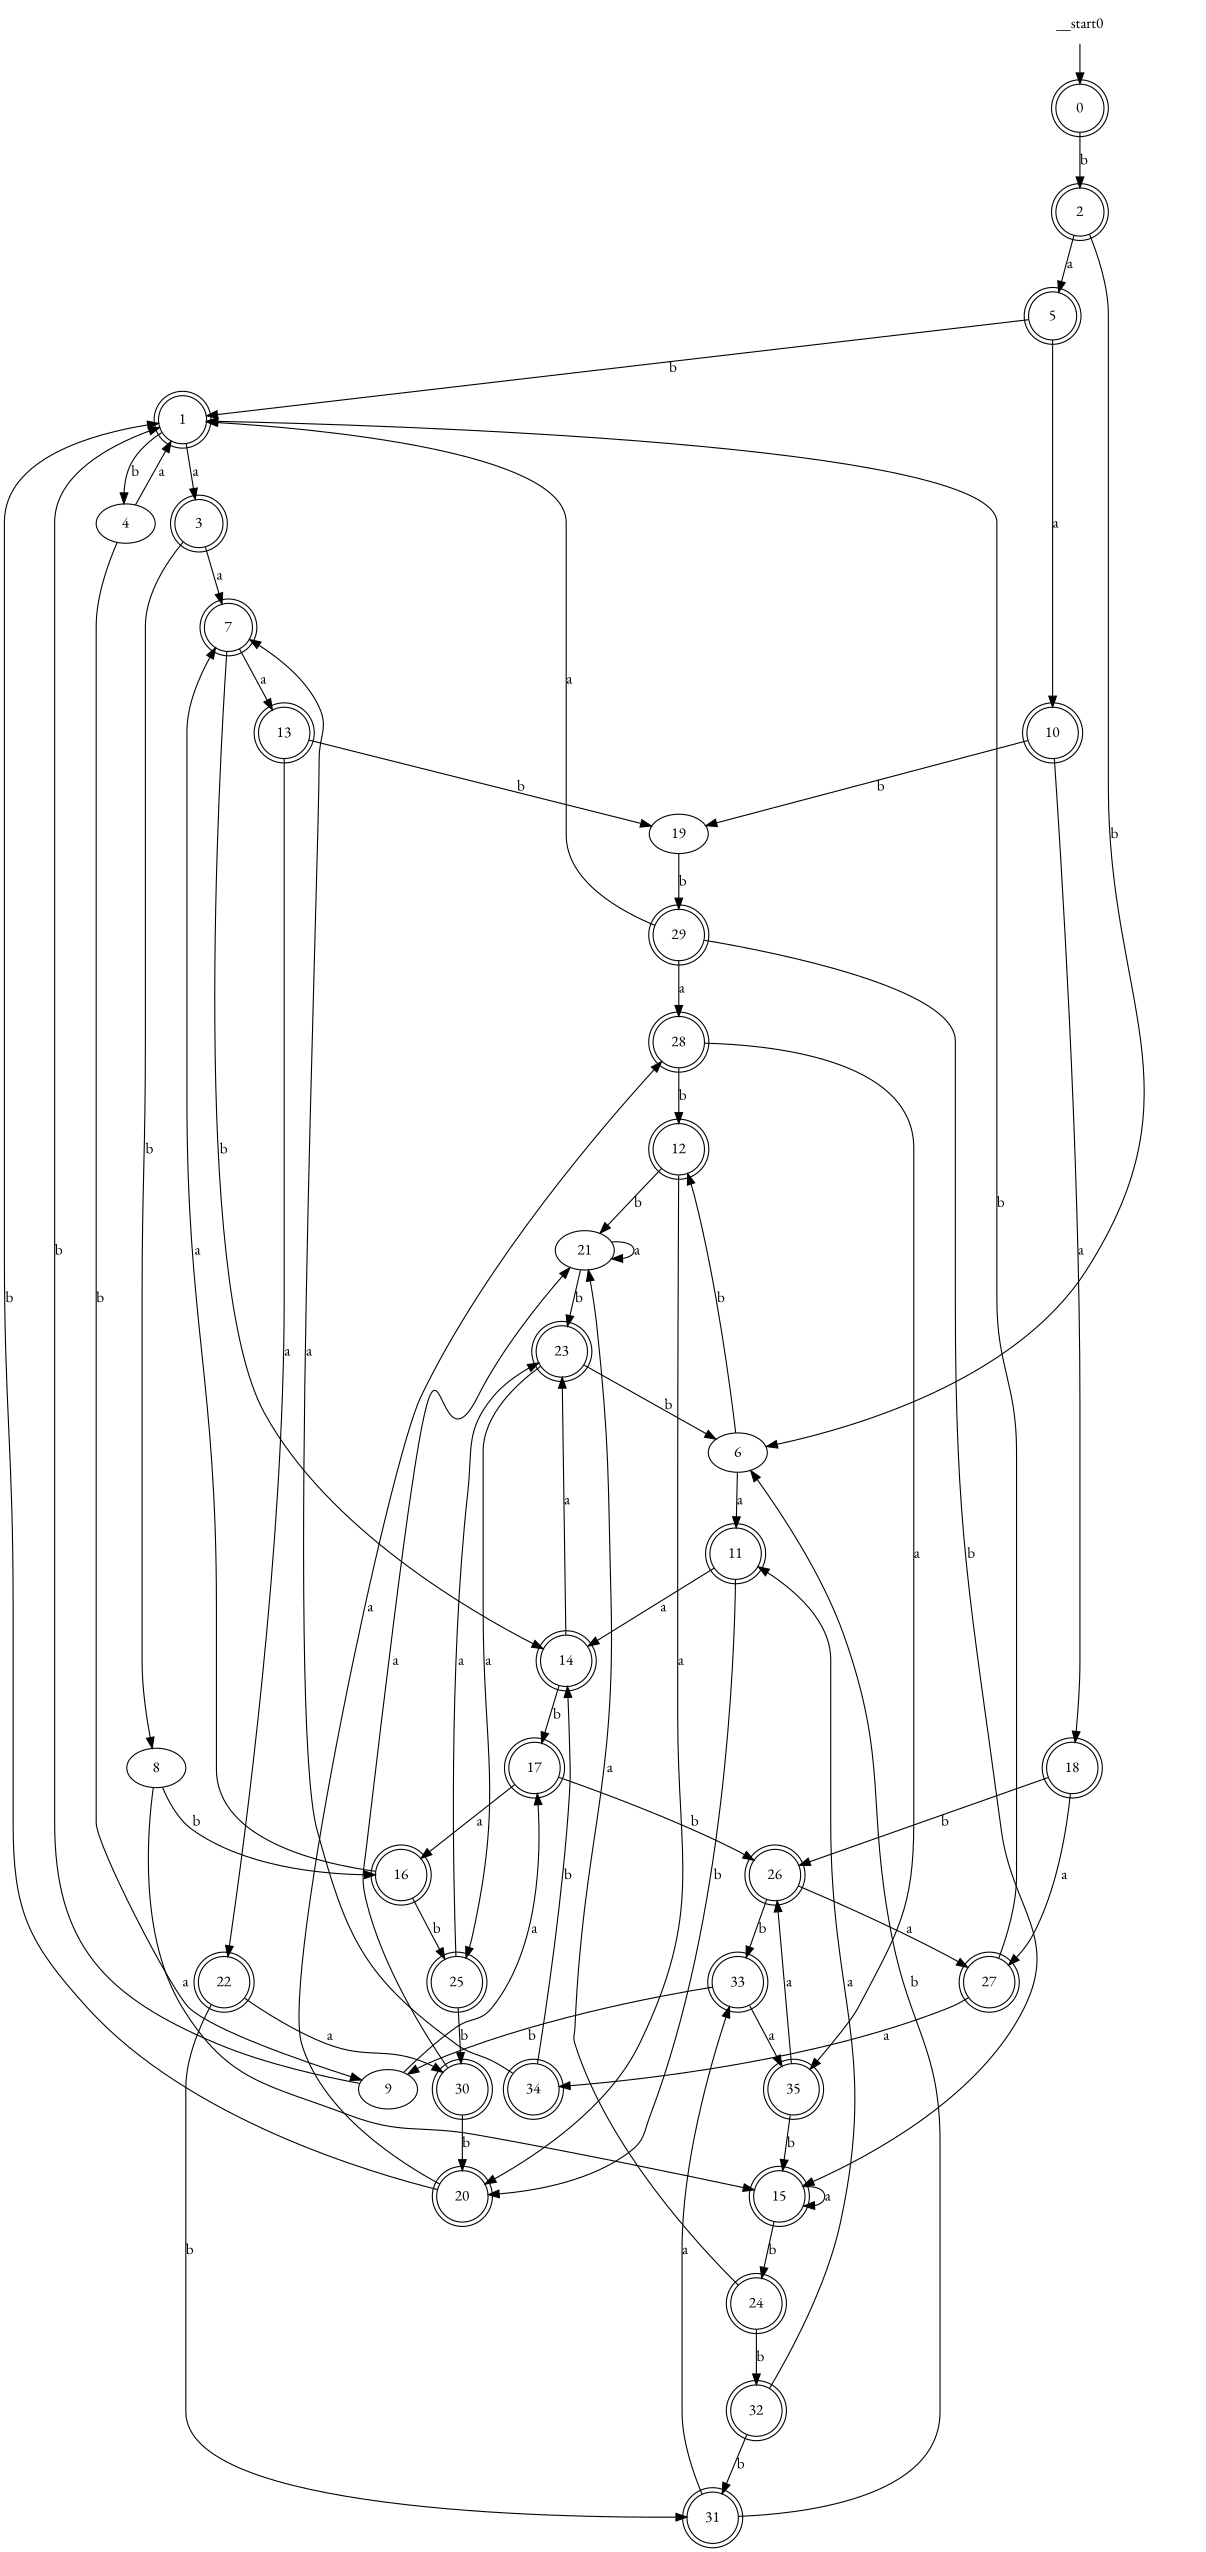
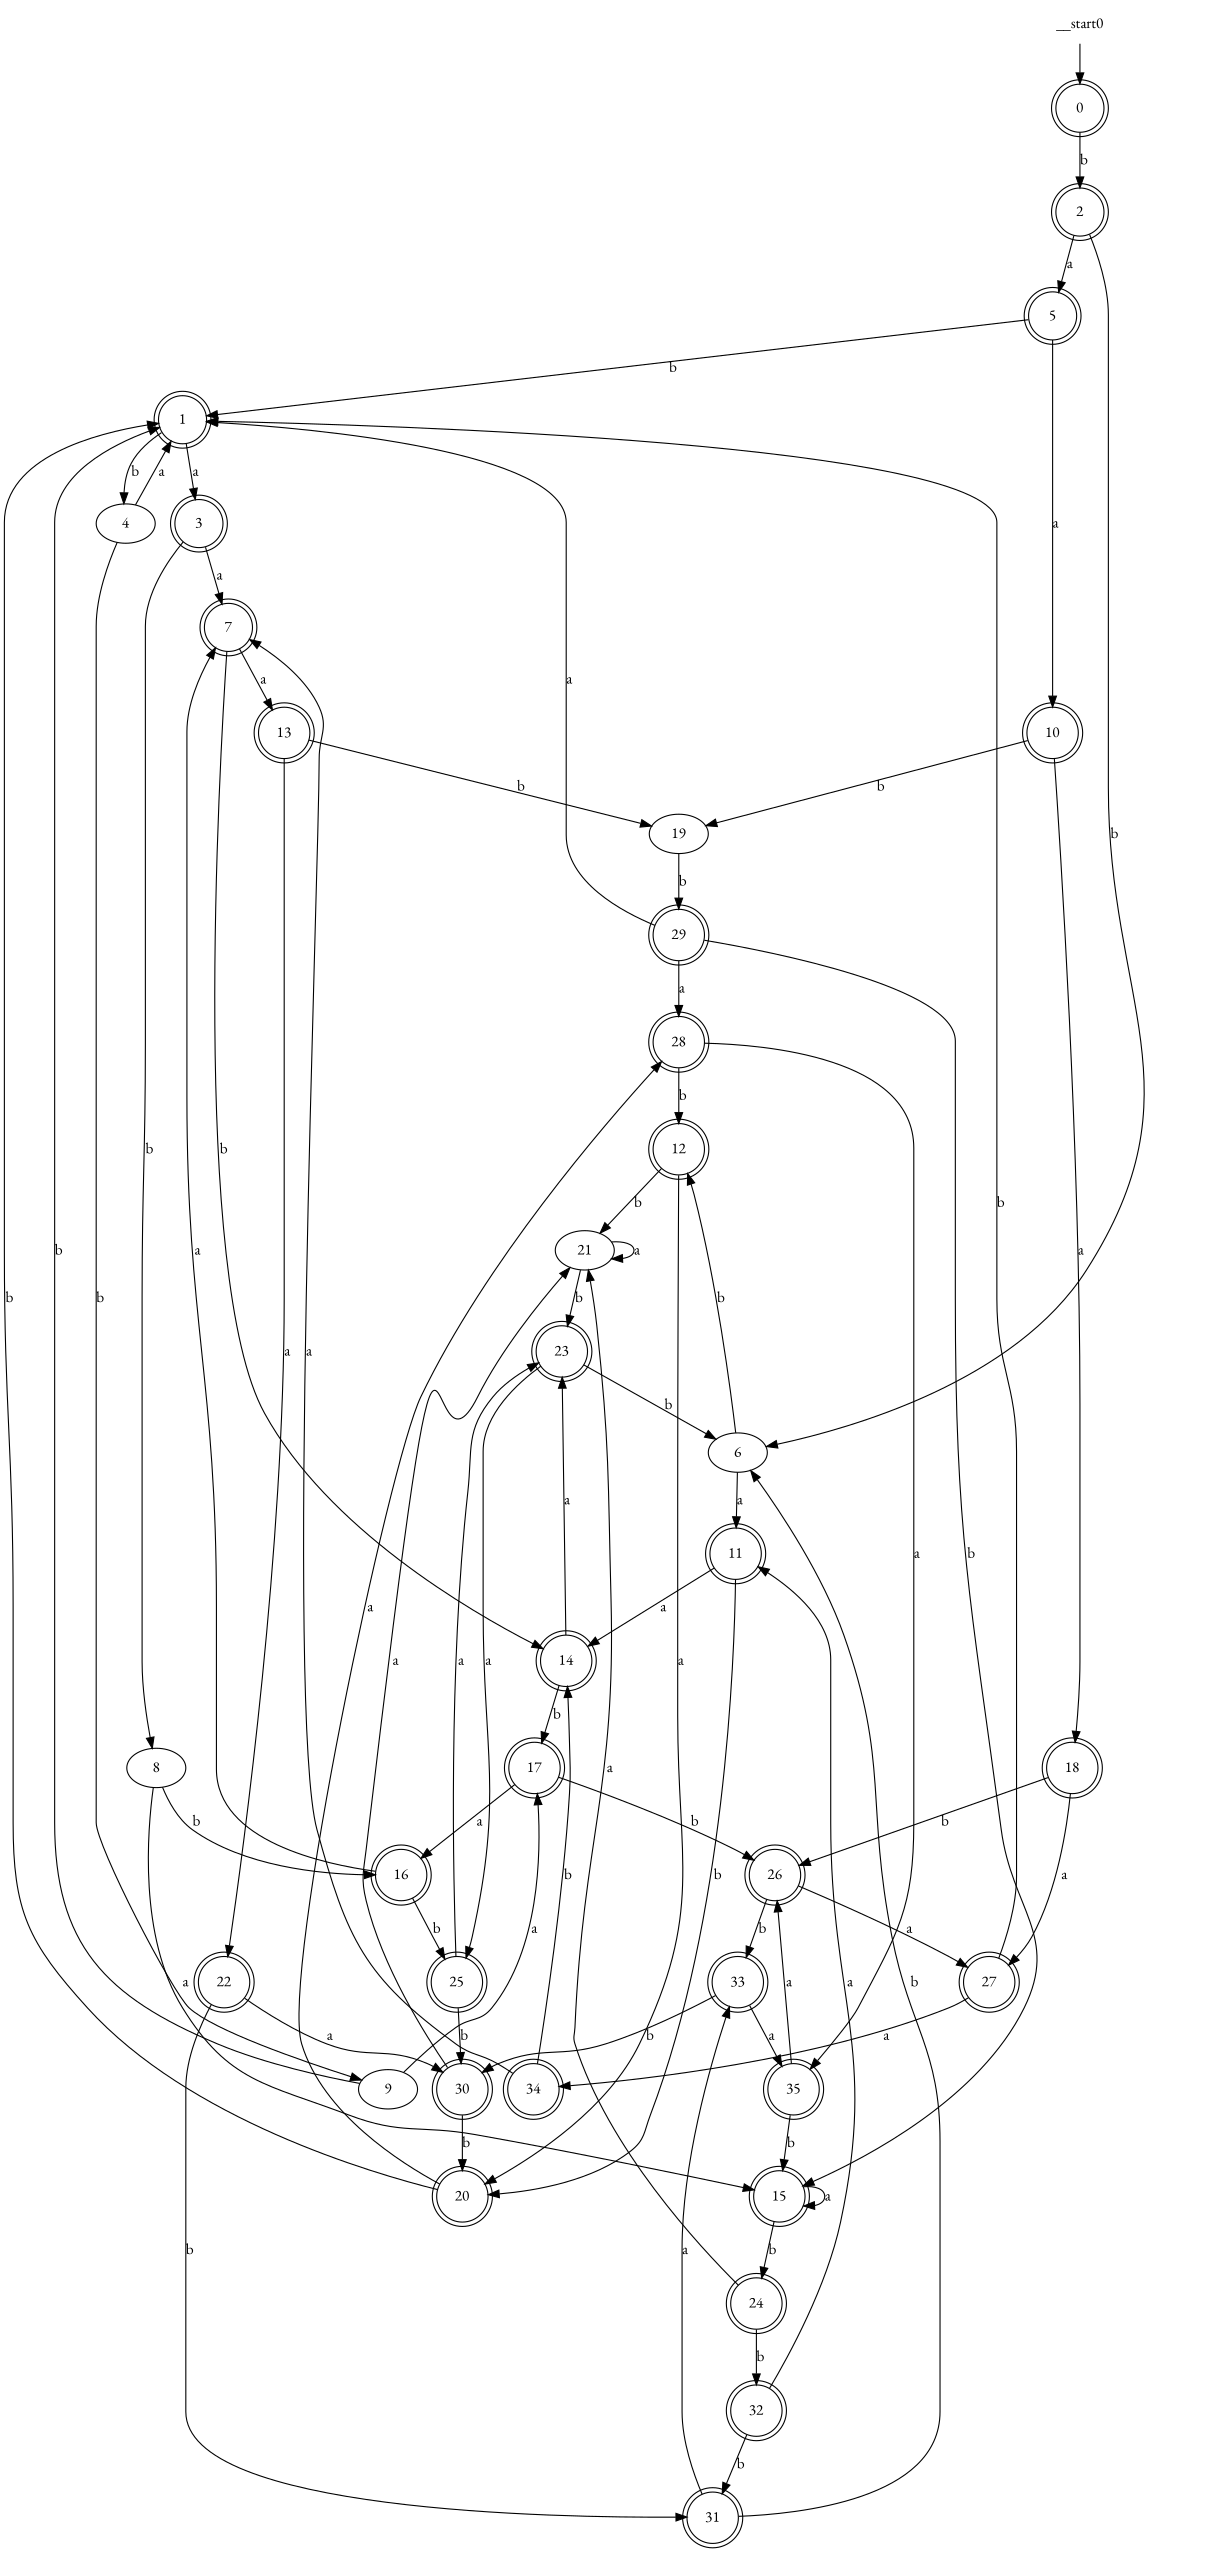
(562, 2019) -> (607, 2043)
